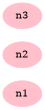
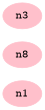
(22, 55) -> (22, 55)
